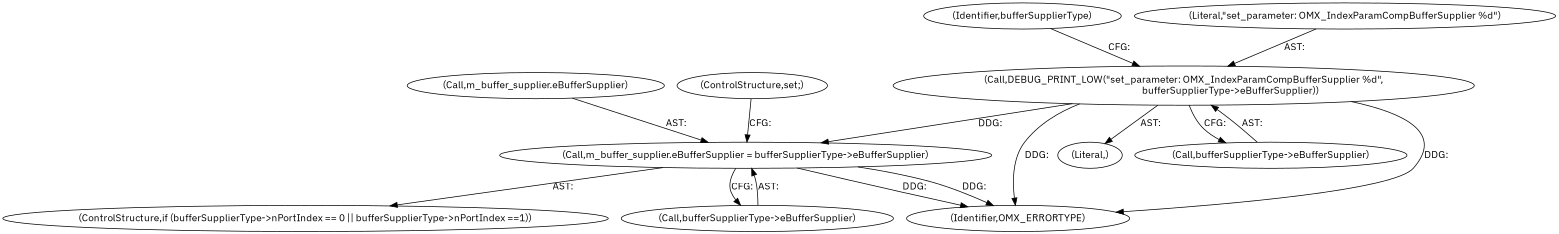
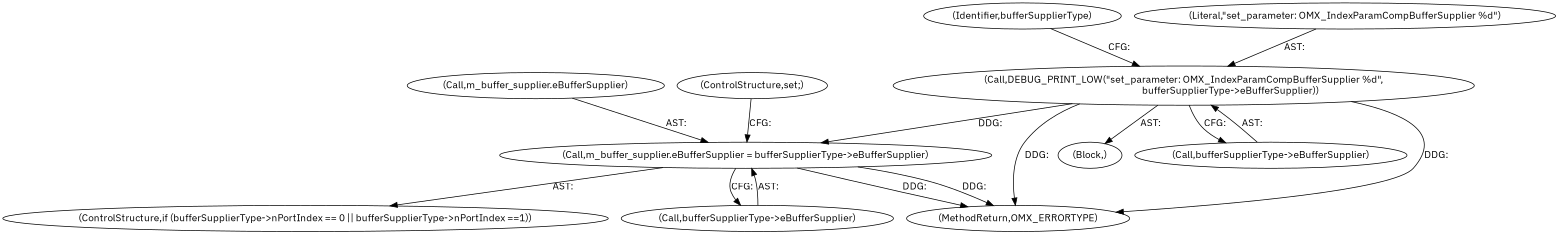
(1090, 155) -> (1090, 155)
(1018, 218) -> (1018, 218)
